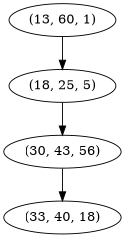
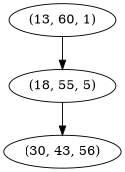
(62, 86) -> (62, 86)
(62, 218) -> none
